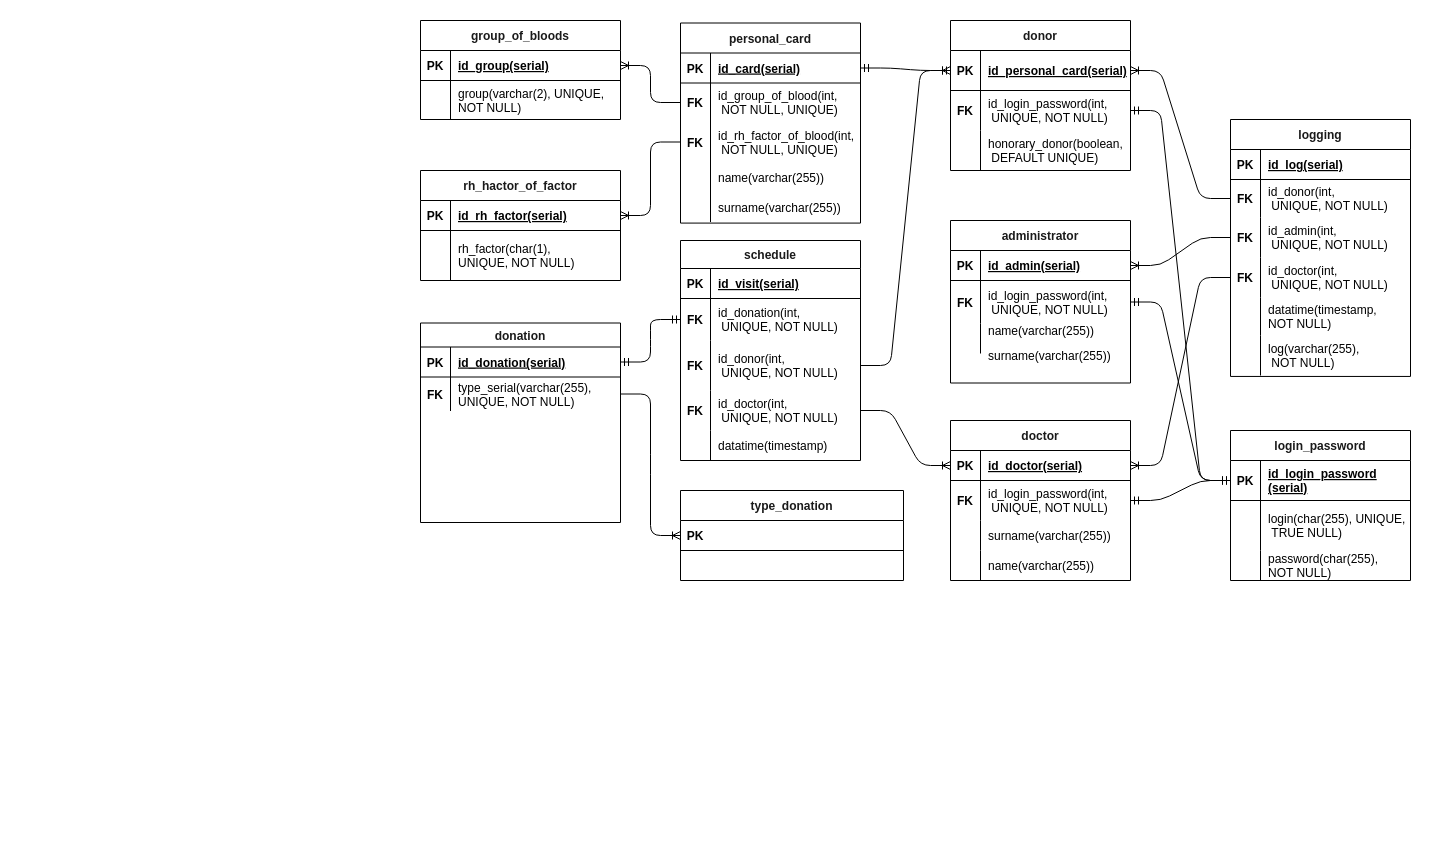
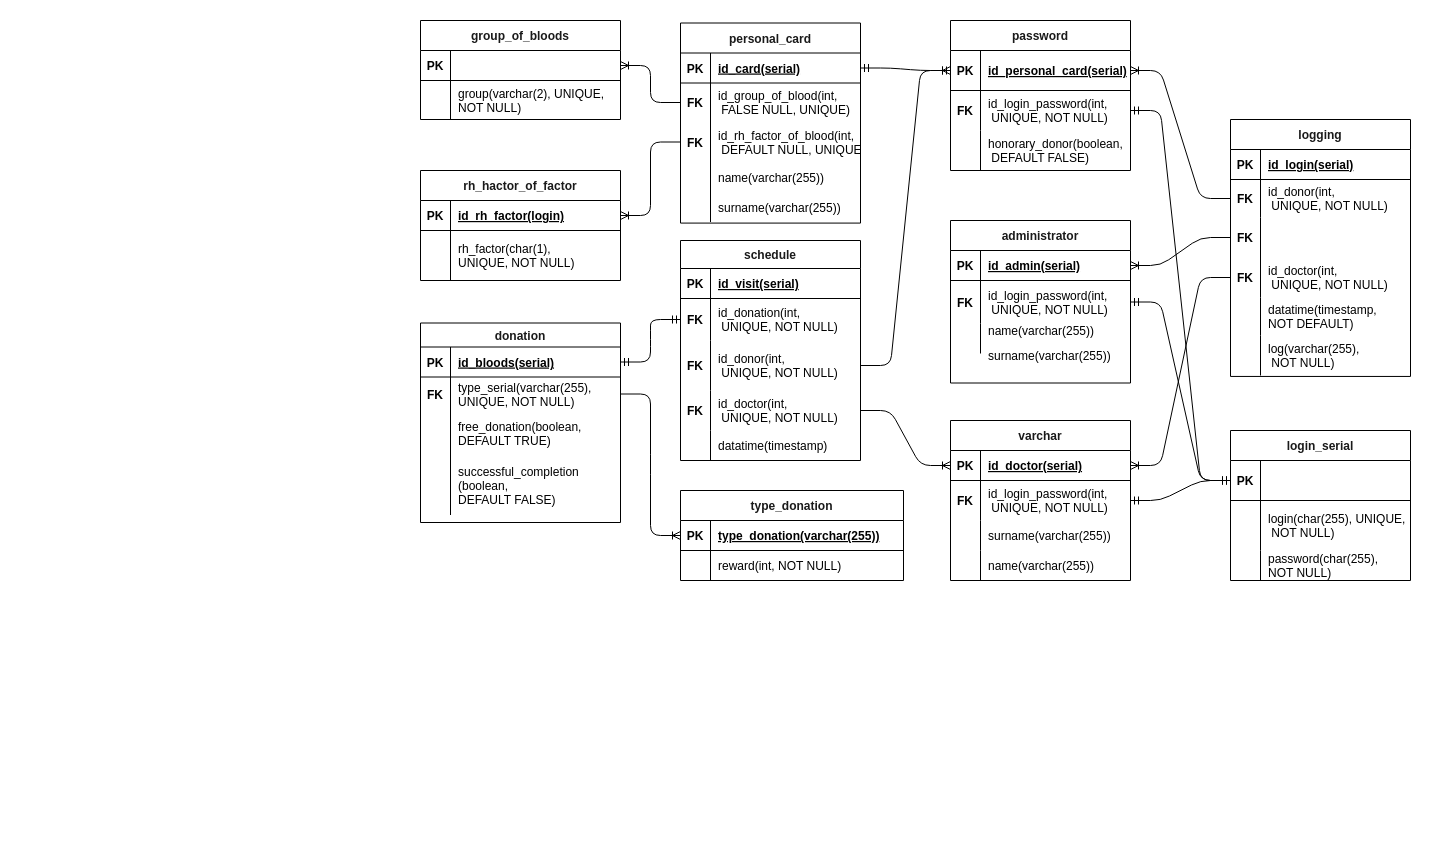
(1040, 36) -> (1040, 36)
(536, 66) -> none
(786, 96) -> (786, 96)
(799, 136) -> (799, 136)
(1062, 144) -> (1062, 144)
(1309, 165) -> (1314, 165)
(521, 216) -> (517, 216)
(1336, 238) -> none
(1327, 310) -> (1327, 310)
(516, 363) -> (509, 363)
none -> (536, 433)
(1040, 436) -> (1040, 436)
(1320, 446) -> (1320, 446)
(1336, 481) -> none
none -> (536, 485)
(1341, 519) -> (1341, 519)
none -> (807, 536)
none -> (807, 566)
